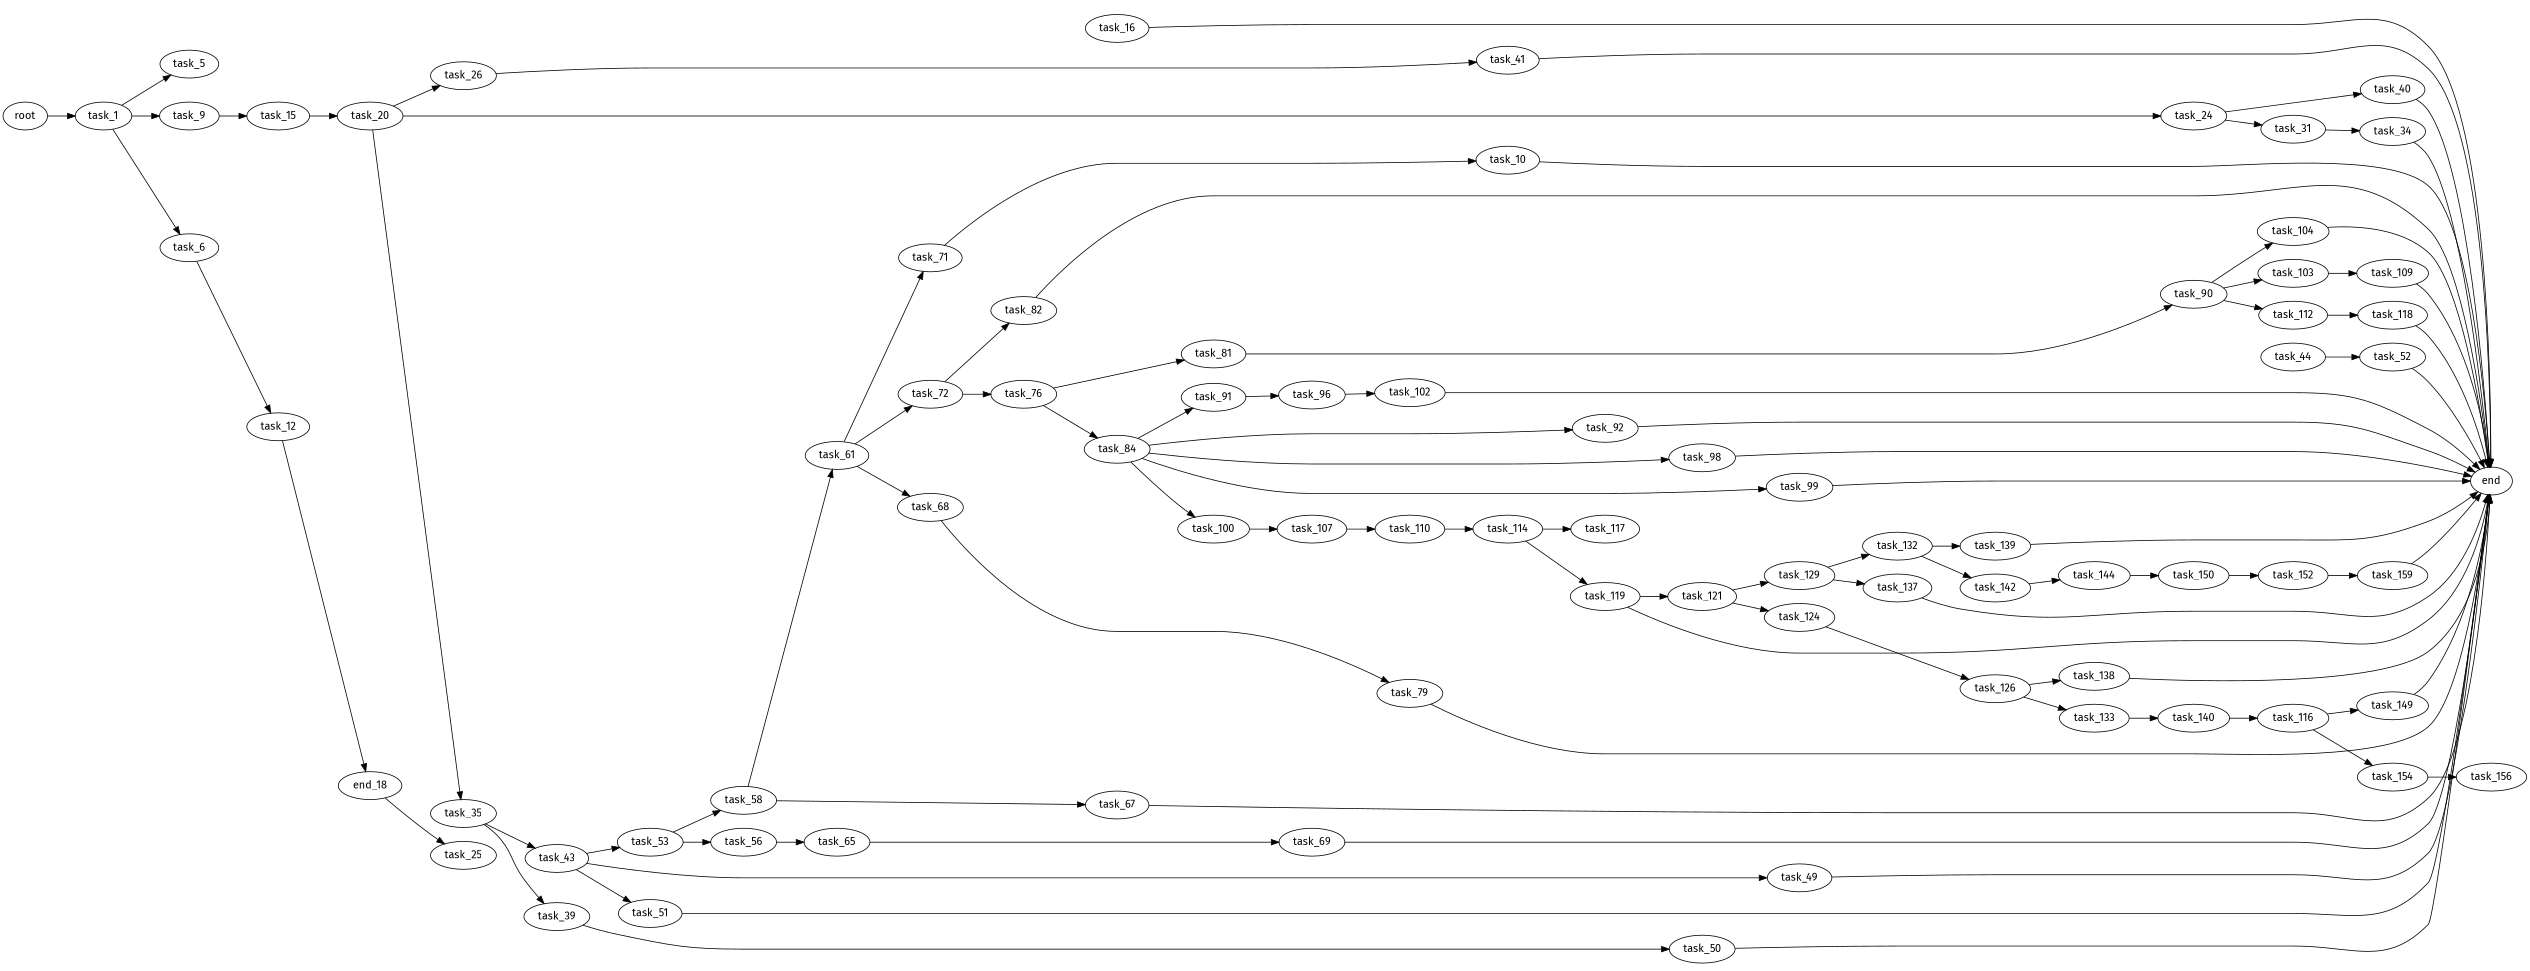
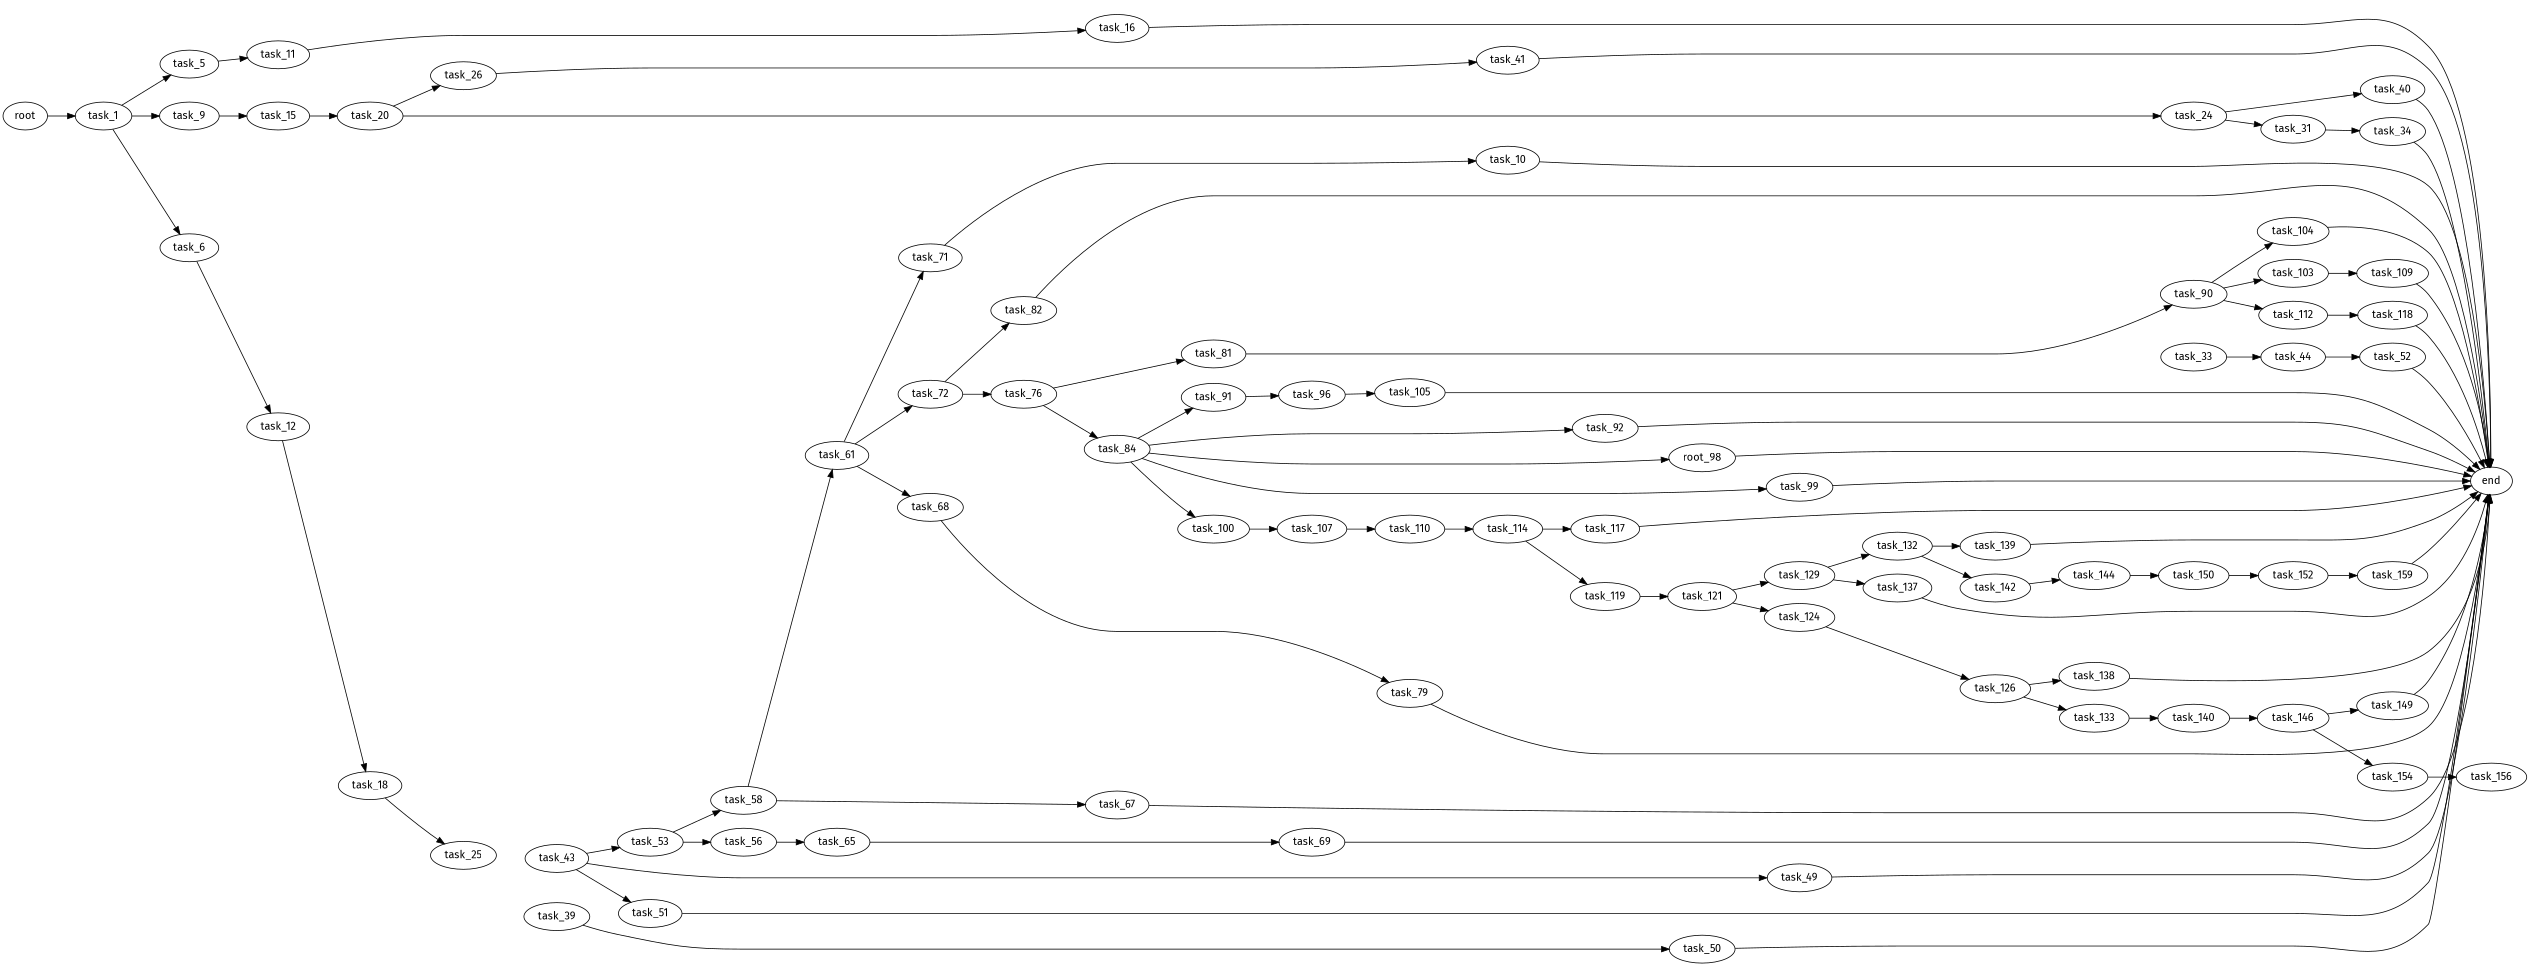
none -> (278, 55)
none -> (2194, 357)
(1410, 393) -> (1410, 393)
(1702, 458) -> (1702, 458)
(2094, 644) -> (2052, 511)
(2293, 718) -> (2293, 718)
(370, 786) -> (370, 786)
(463, 814) -> none
